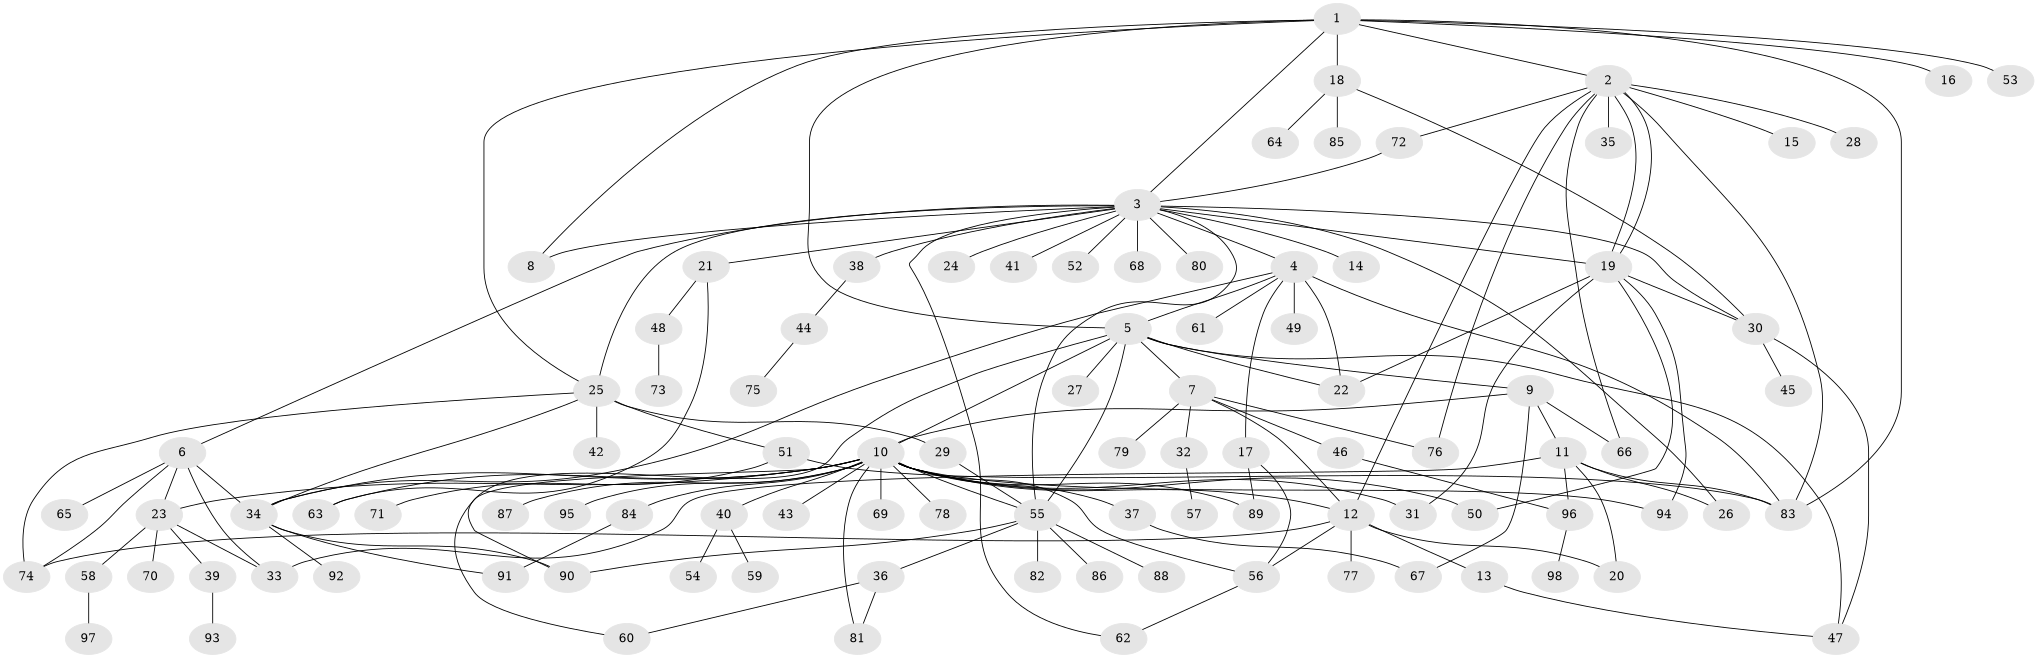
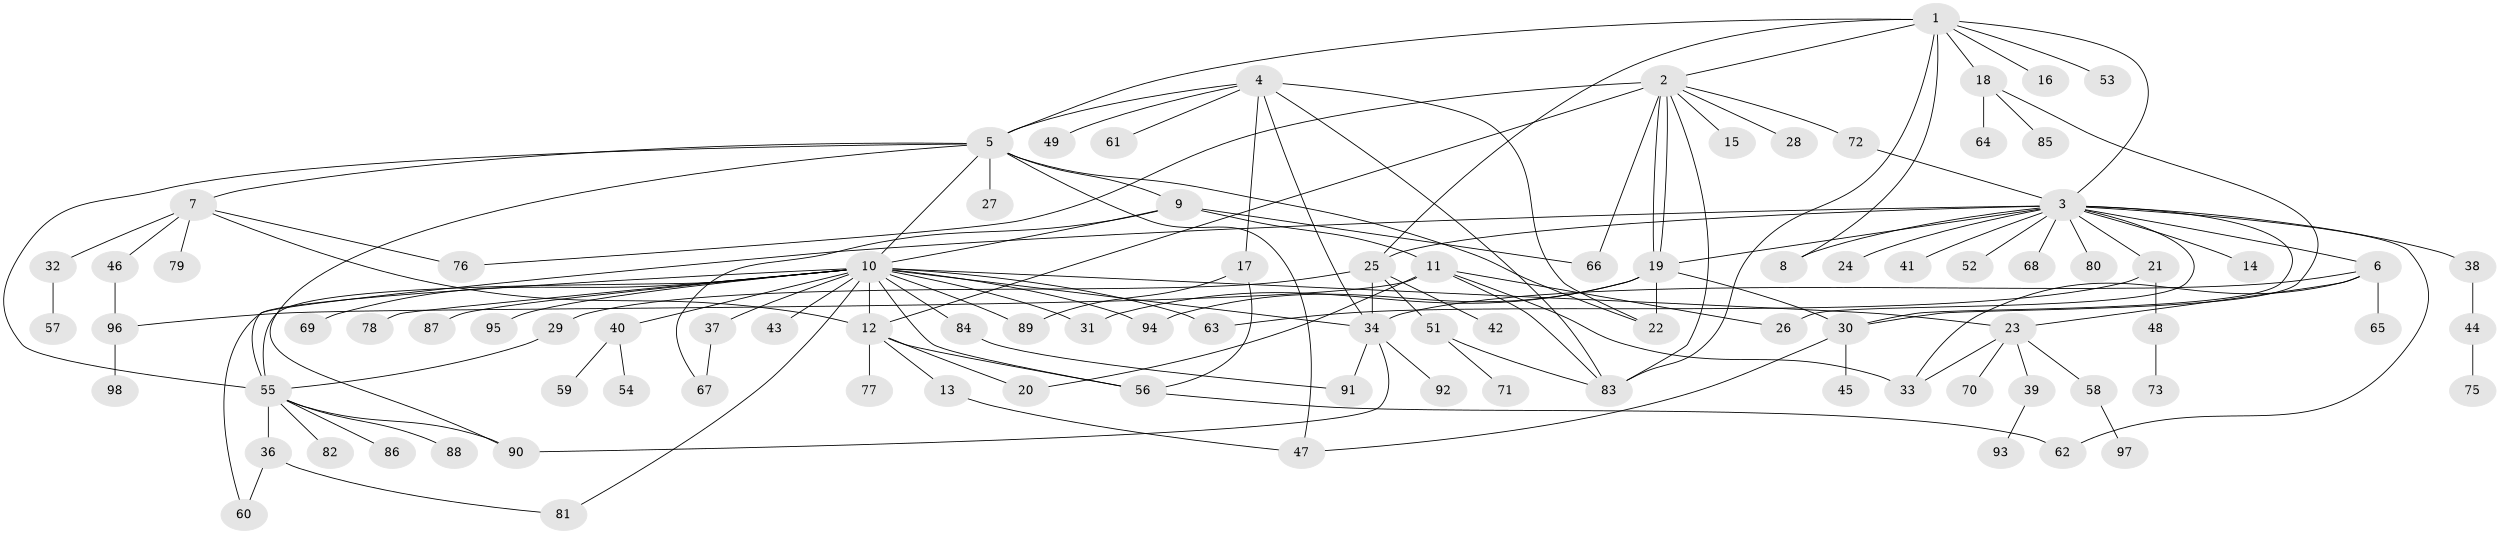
(1609, 143) -> none
(1228, 239) -> none
(1475, 515) -> none
(27, 577) -> none
